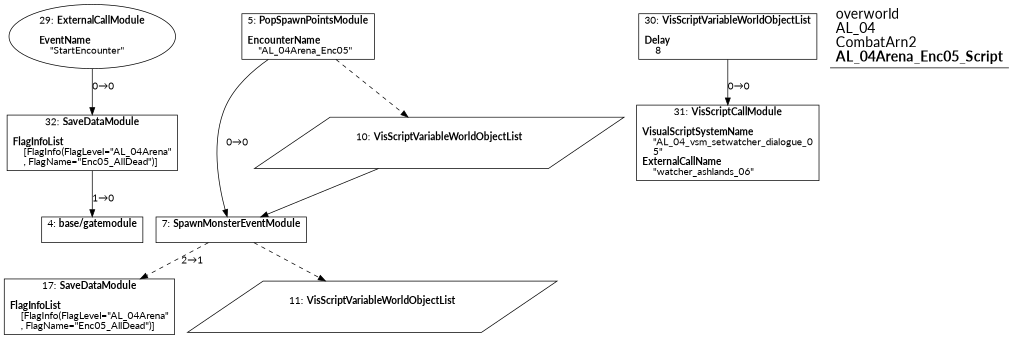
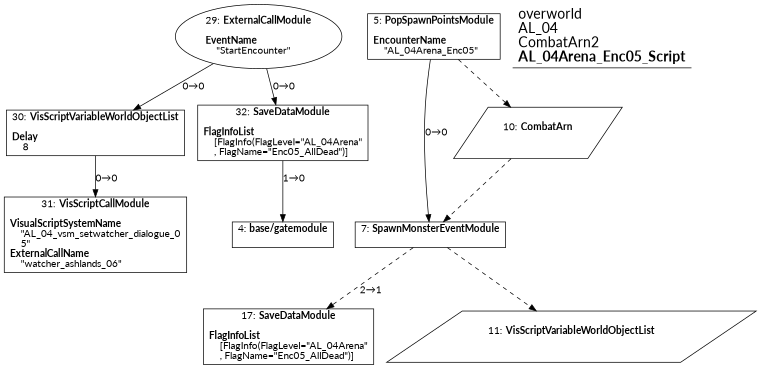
none -> (176, 85)
(448, 137) -> (547, 127)
(323, 191) -> (480, 188)
